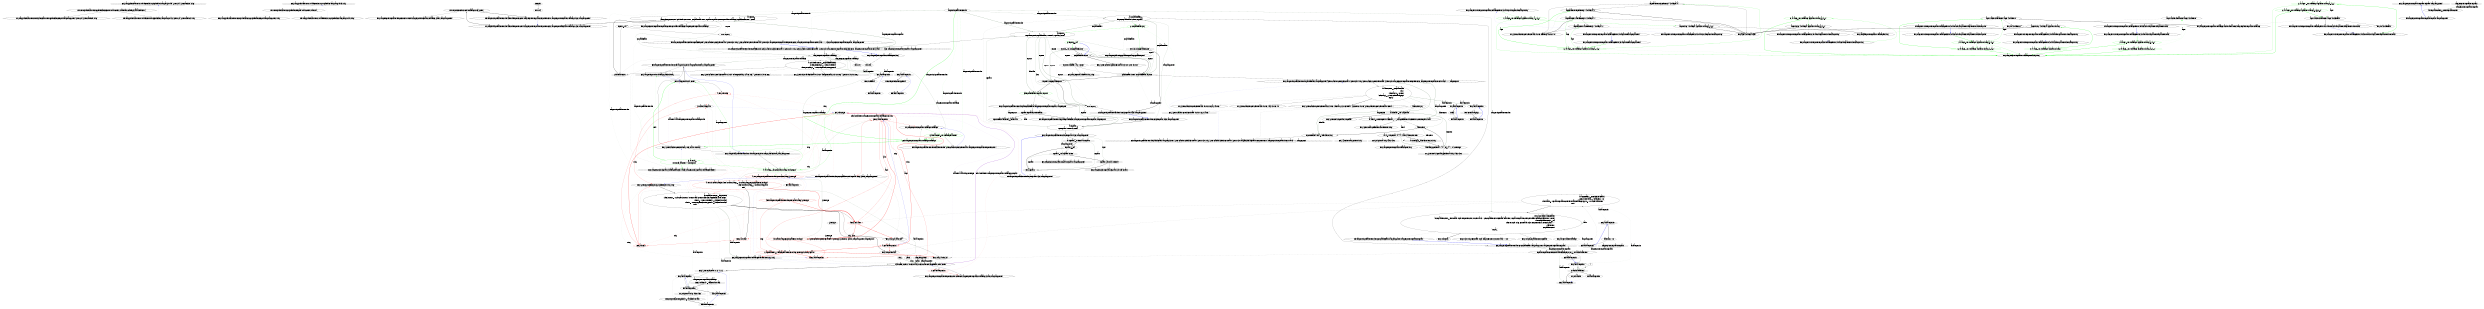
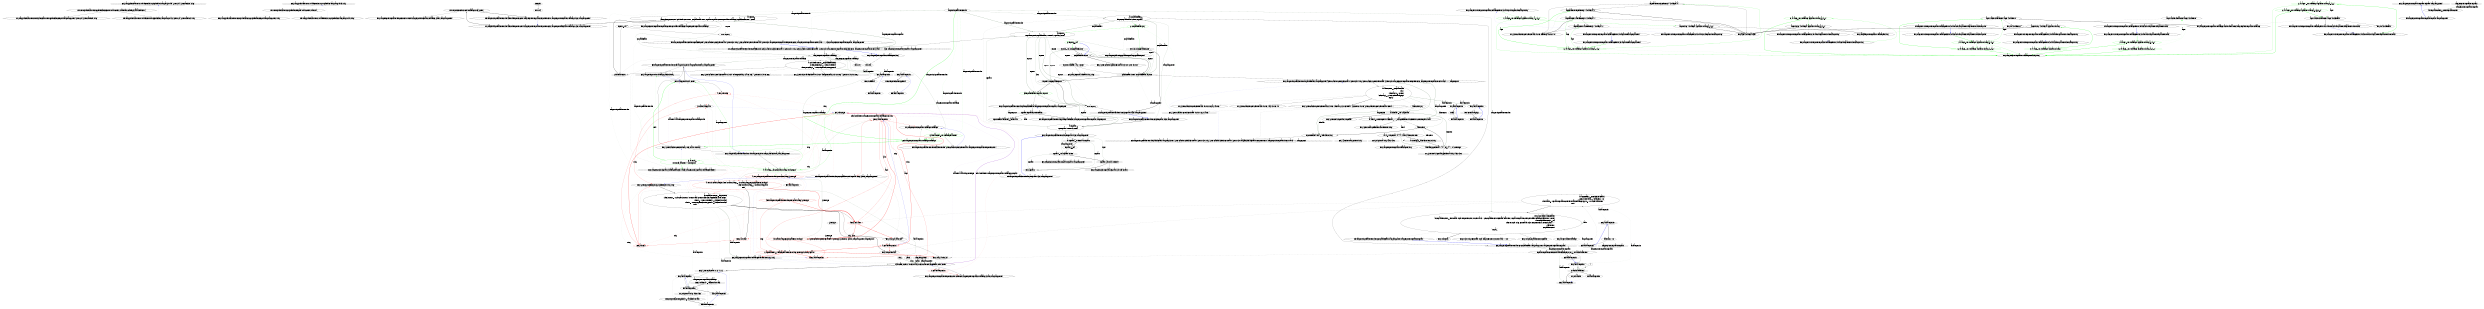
(1032, 72) -> (1032, 72)
(1040, 153) -> none
